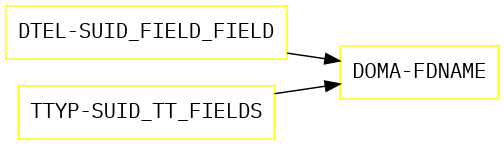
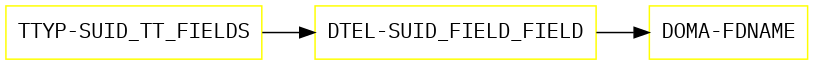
(300, 90) -> (281, 33)
